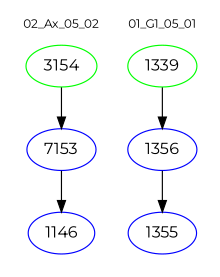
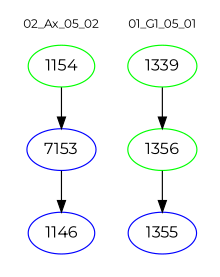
(61, 66) -> (61, 66)
(162, 150) -> (162, 150)
